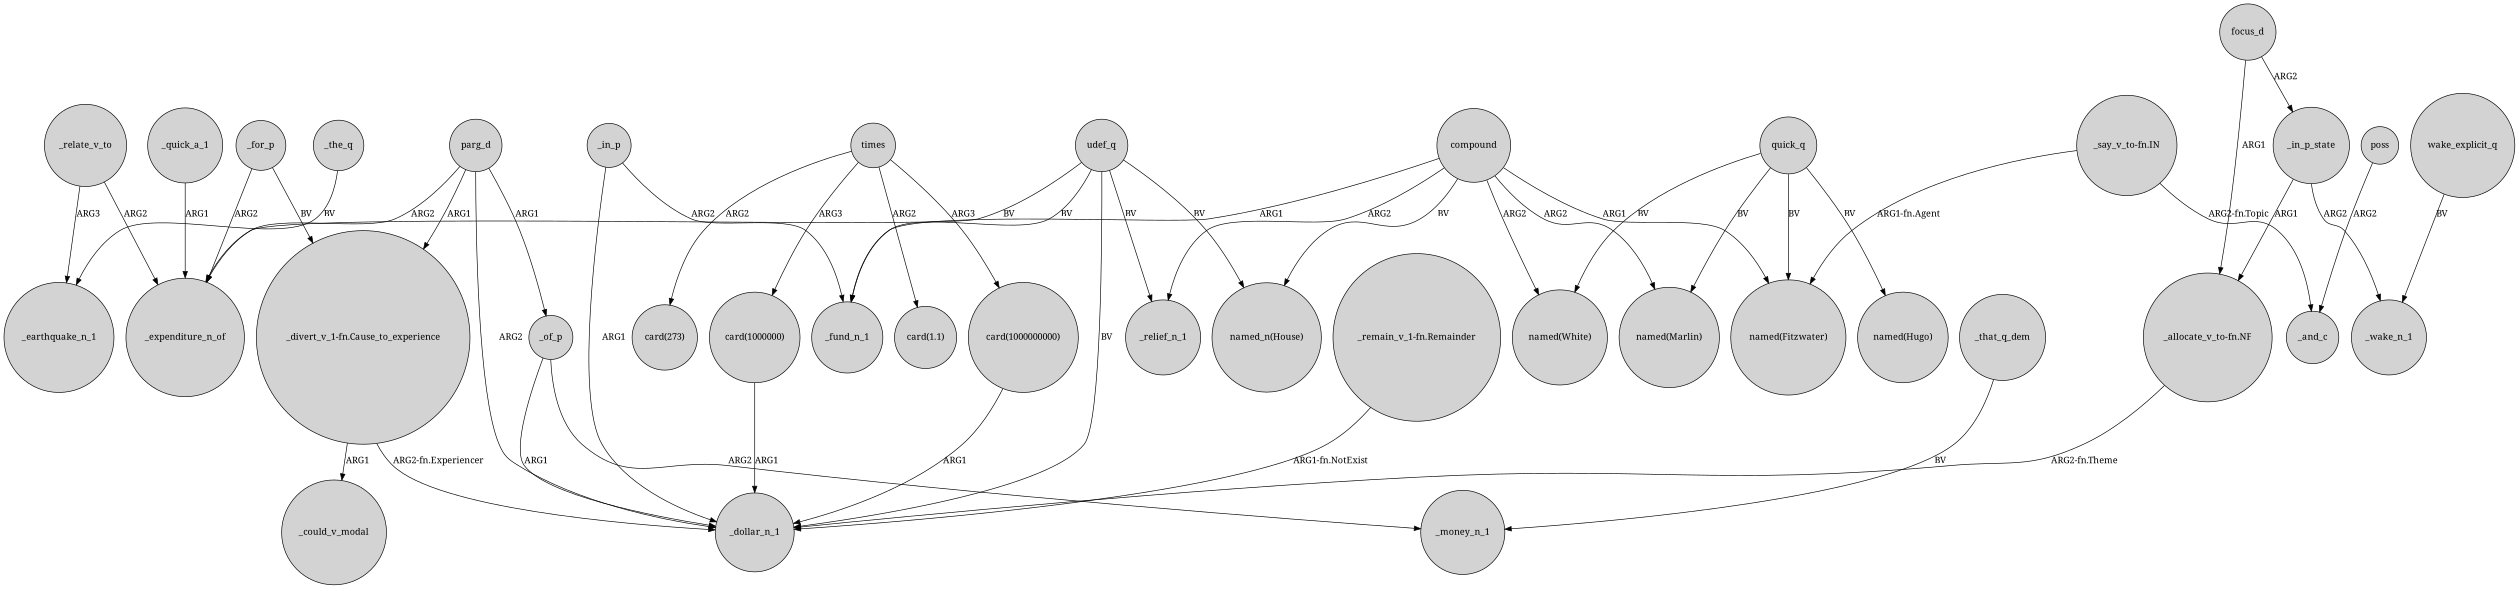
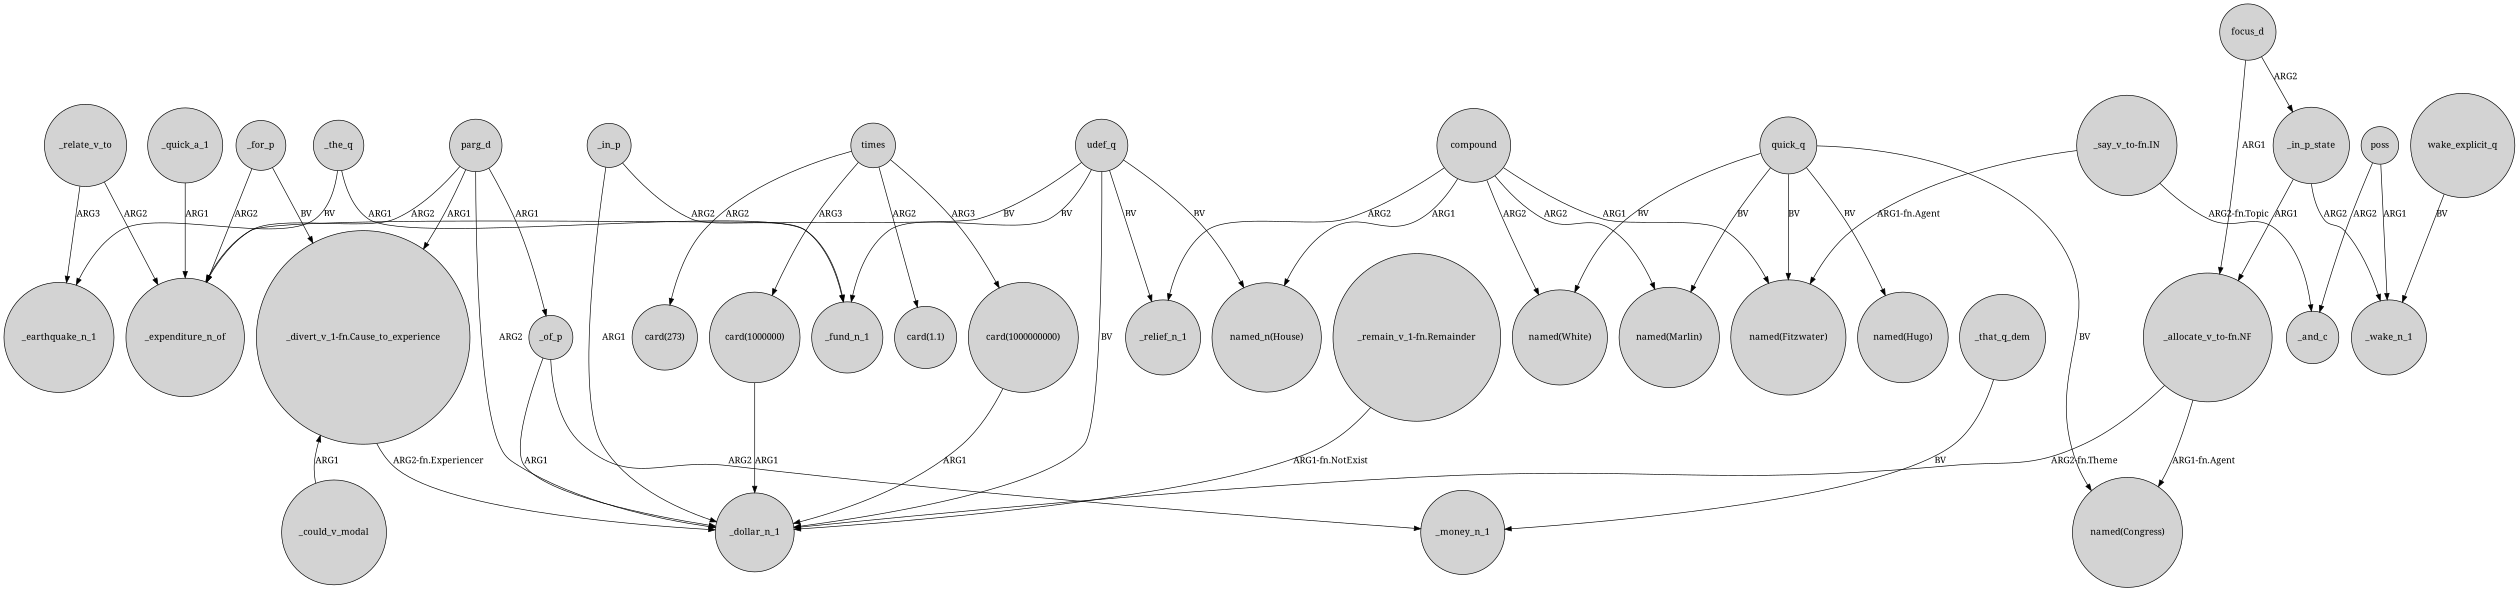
(1444, 214) -> (1444, 214)
(1145, 220) -> (568, 225)
none -> (2384, 229)
(345, 458) -> (314, 462)
none -> (2127, 532)
